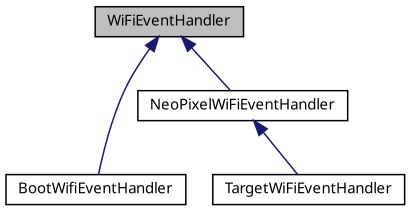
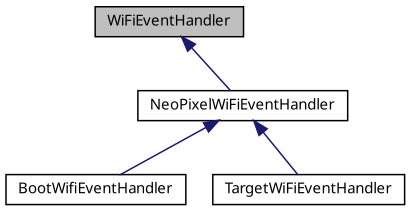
(117, 109) -> (163, 151)
